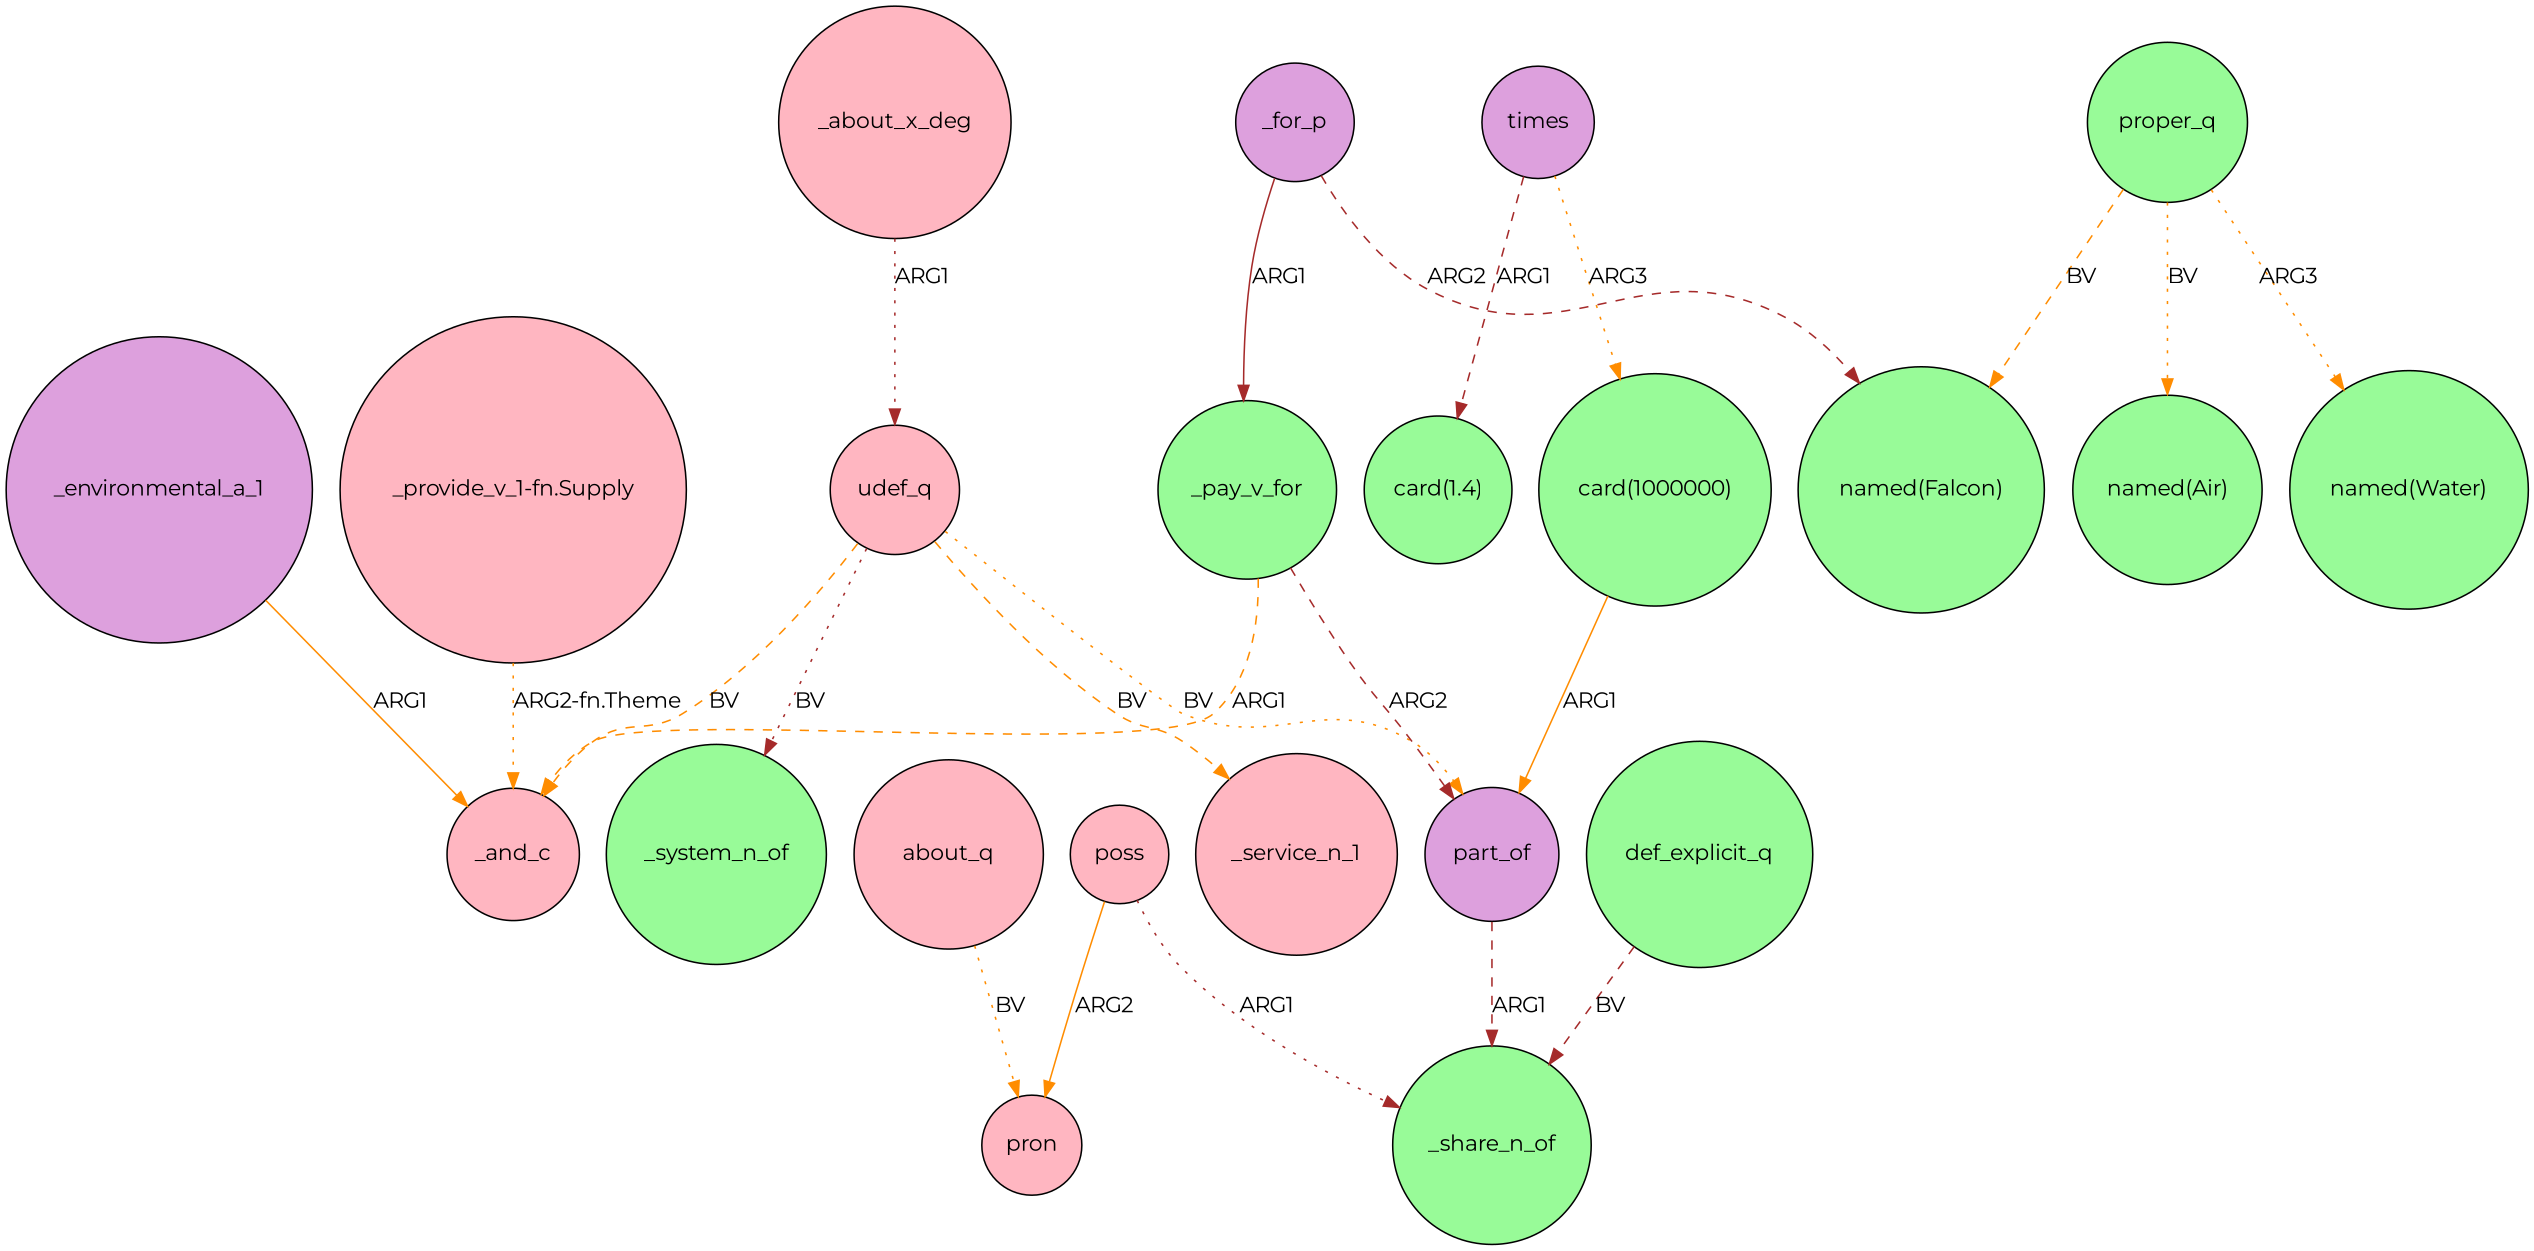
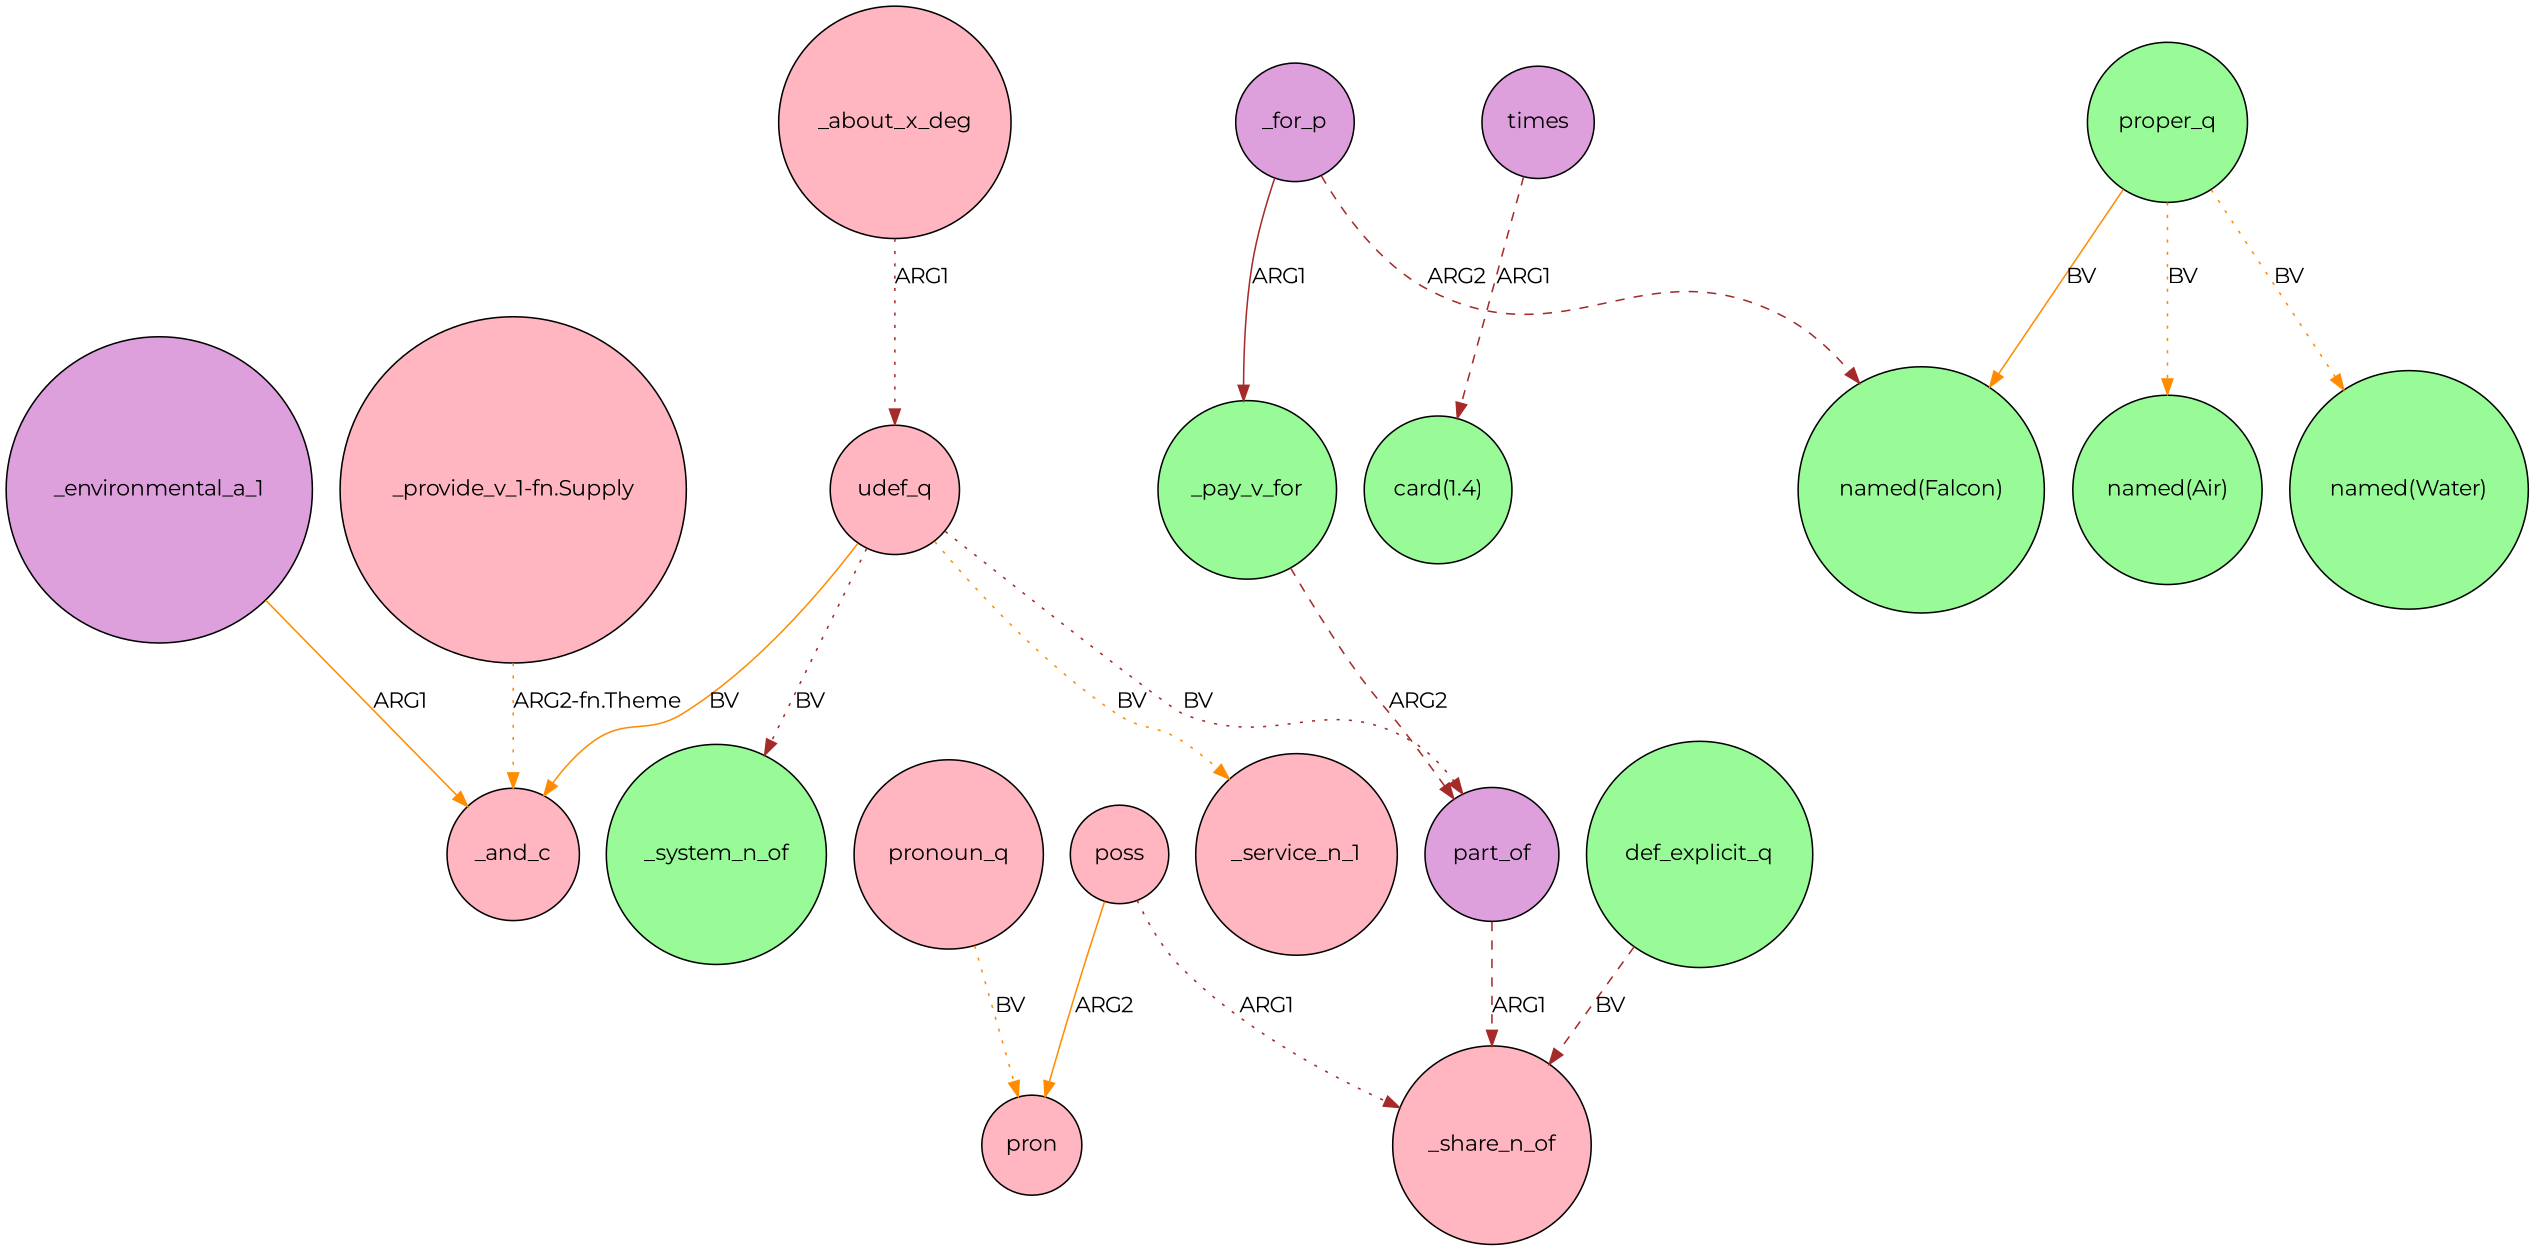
(2289, 278) -> (2289, 278)
(2061, 282) -> (2061, 282)
(1655, 490) -> none
(1063, 673) -> (1063, 673)
(720, 687) -> (720, 687)
(1180, 712) -> (1180, 712)
(948, 733) -> none
(949, 854) -> (949, 854)
(1492, 1145) -> (1492, 1145)
